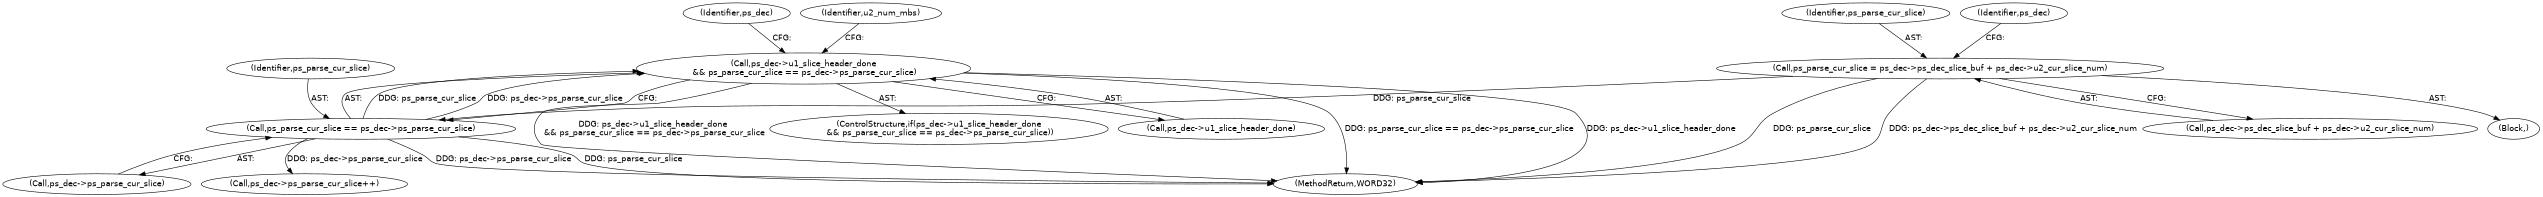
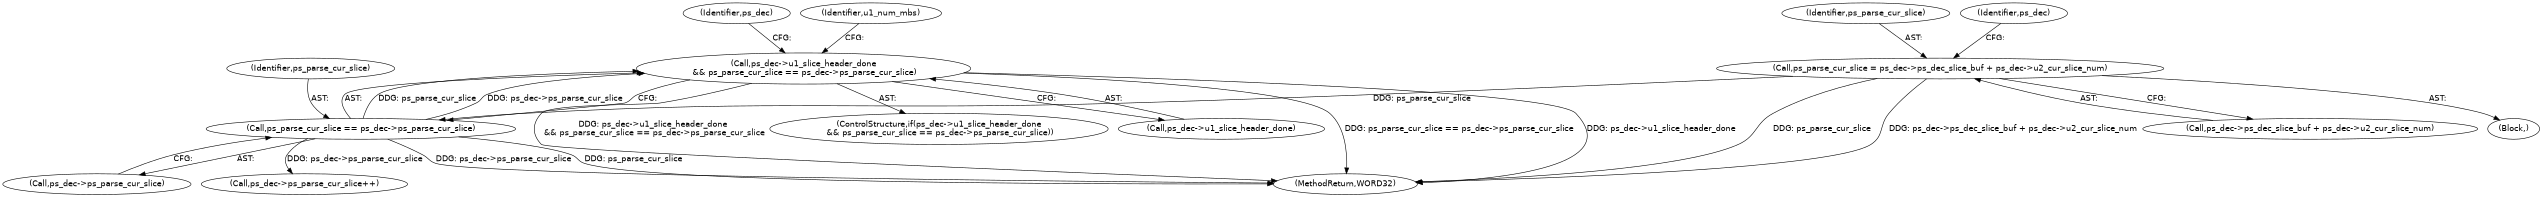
(871, 13) -> (871, 13)
